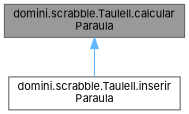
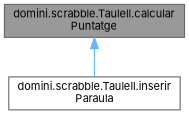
(94, 21) -> (94, 21)
